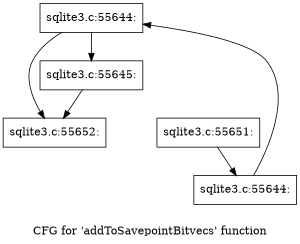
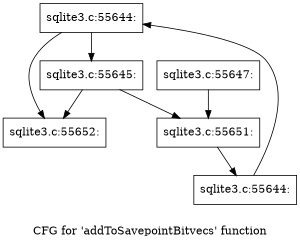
none -> (208, 75)
none -> (146, 102)
